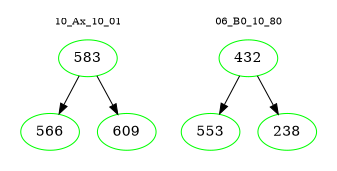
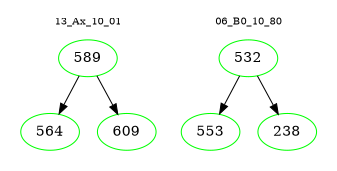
(88, 22) -> (88, 22)
(88, 58) -> (88, 58)
(248, 58) -> (248, 58)
(50, 132) -> (50, 132)
